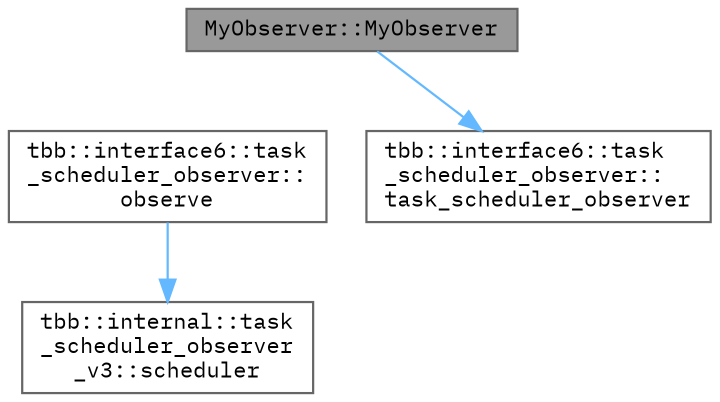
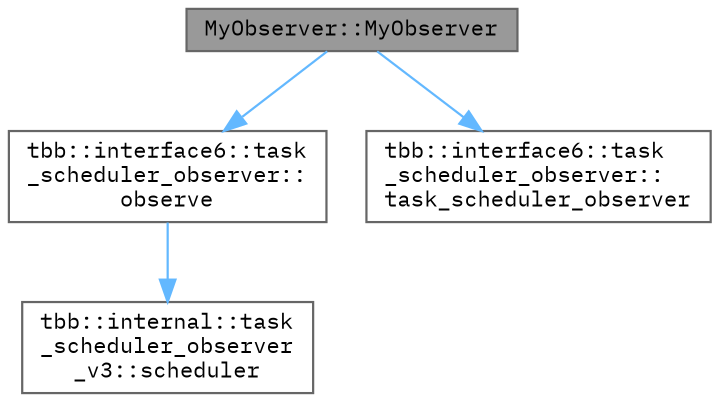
none -> (285, 84)
